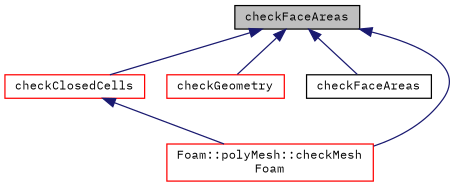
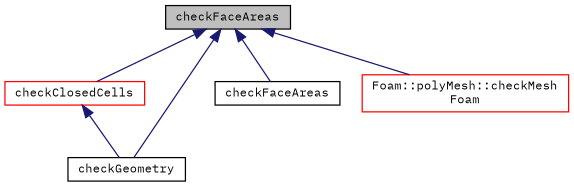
(226, 87) -> (127, 169)
(169, 123) -> (104, 137)
